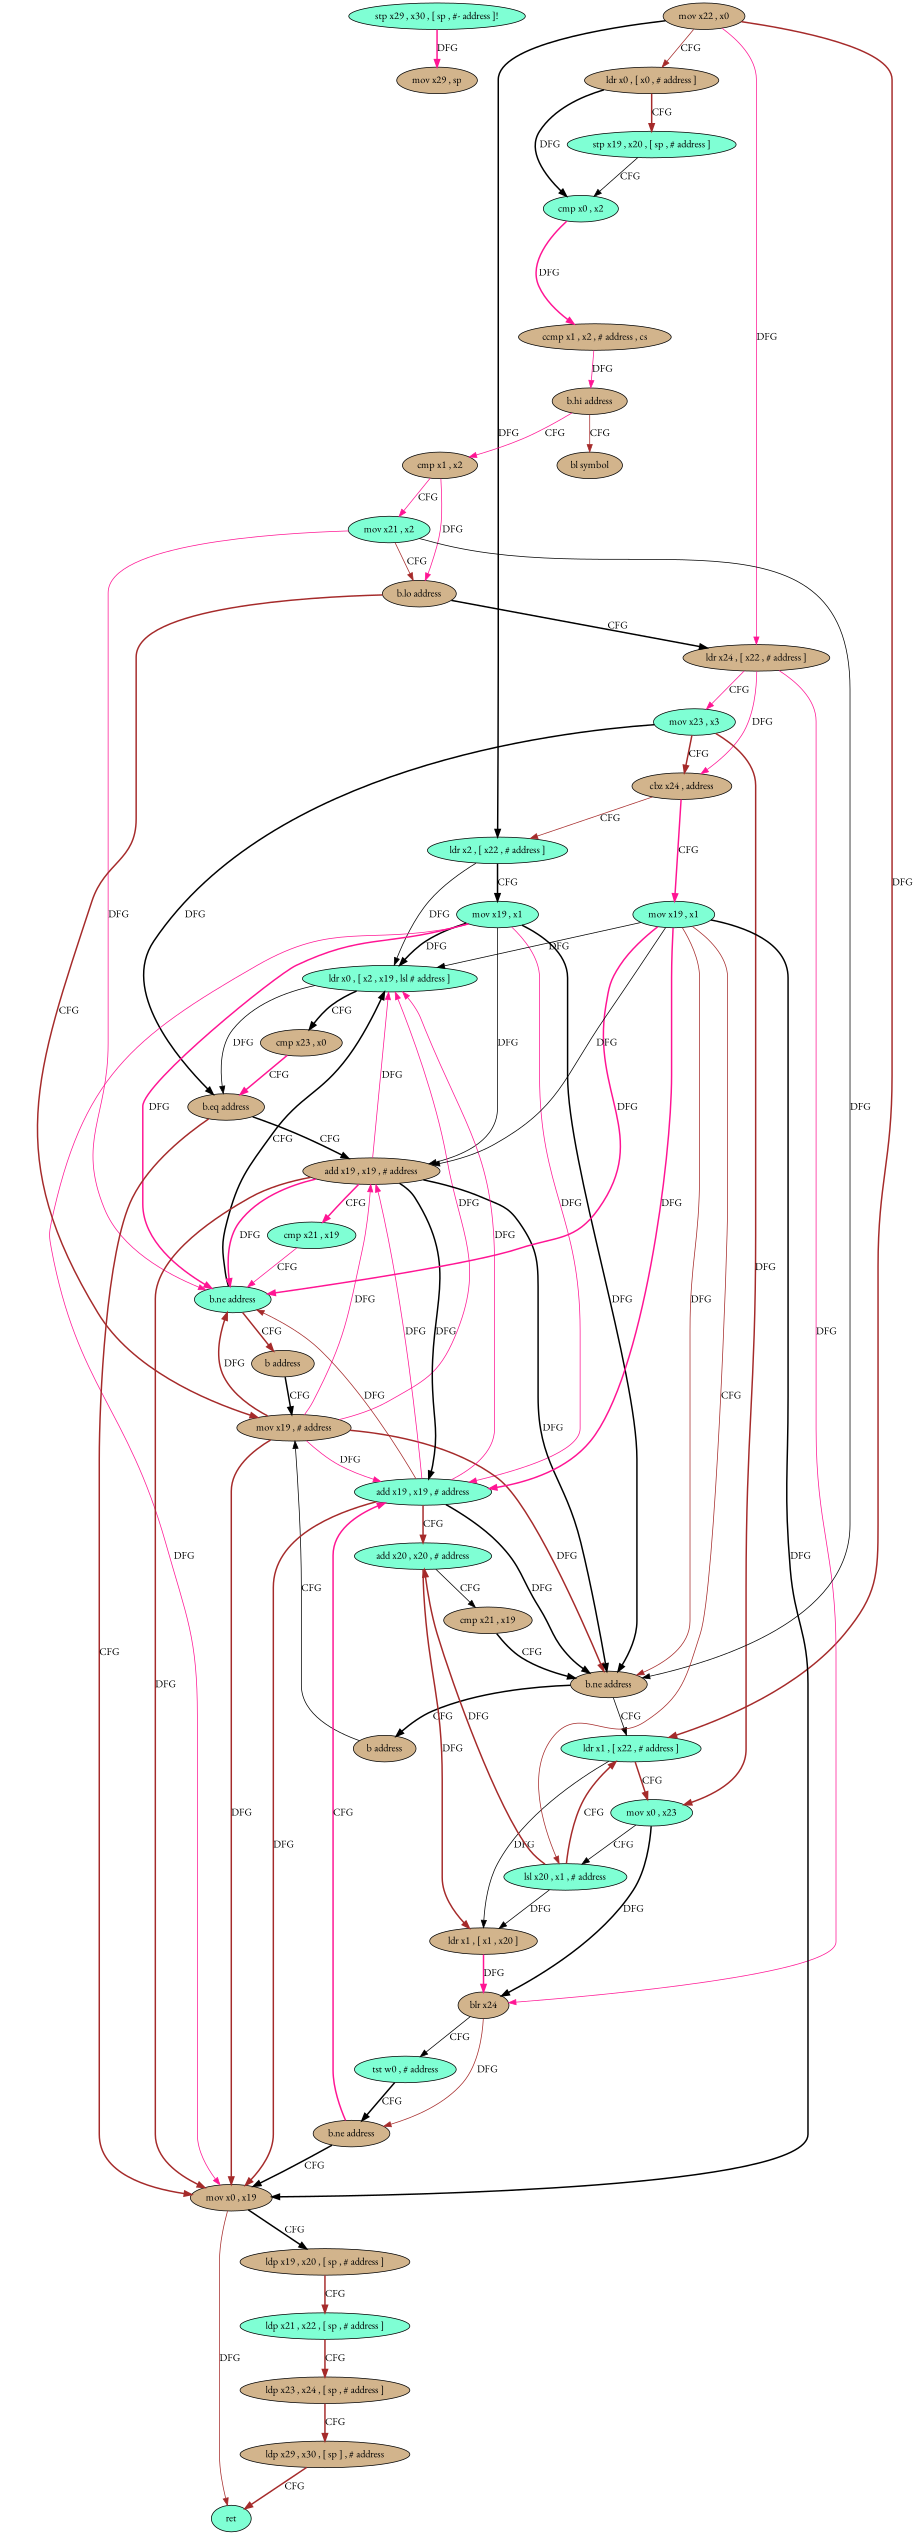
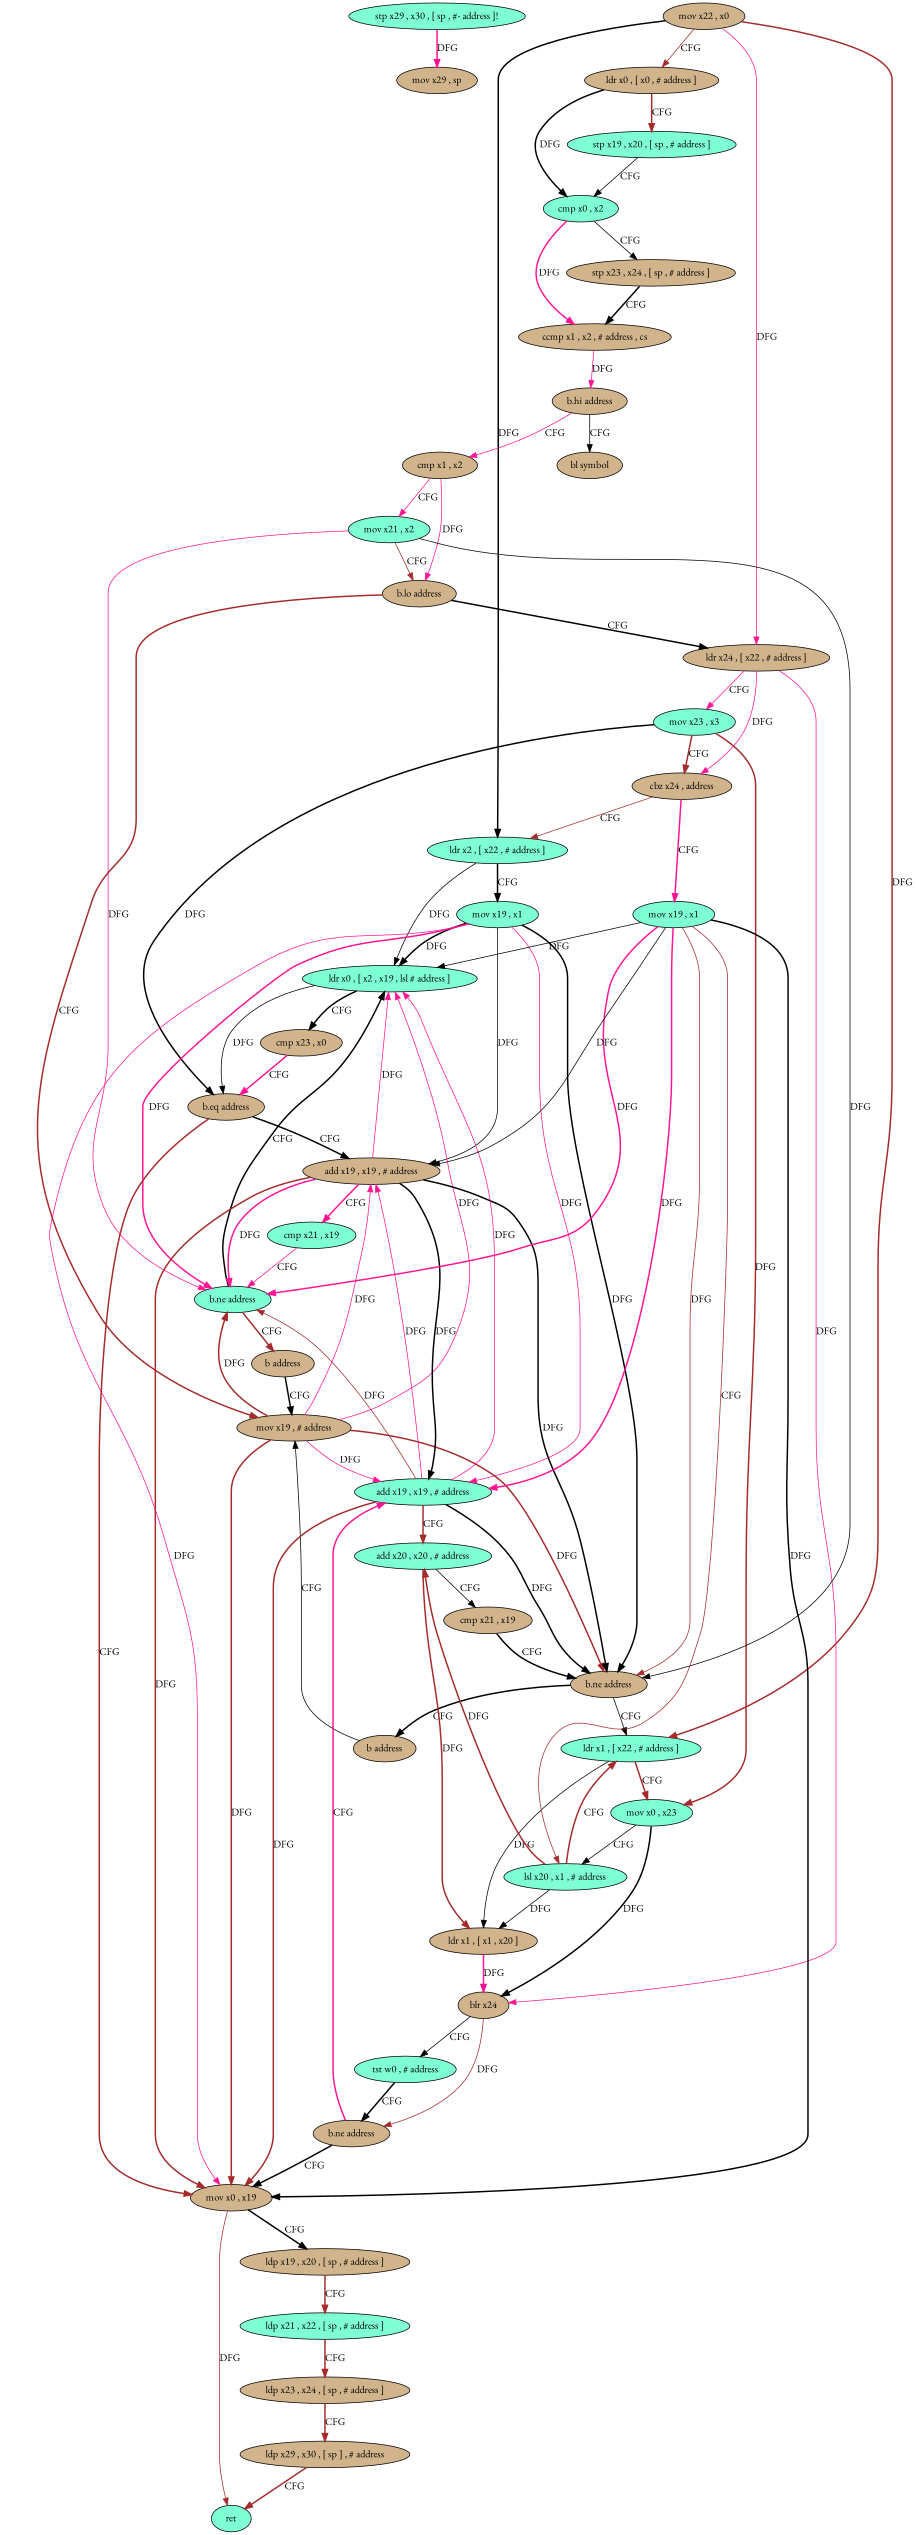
none -> (651, 273)
(590, 430) -> (590, 430)
